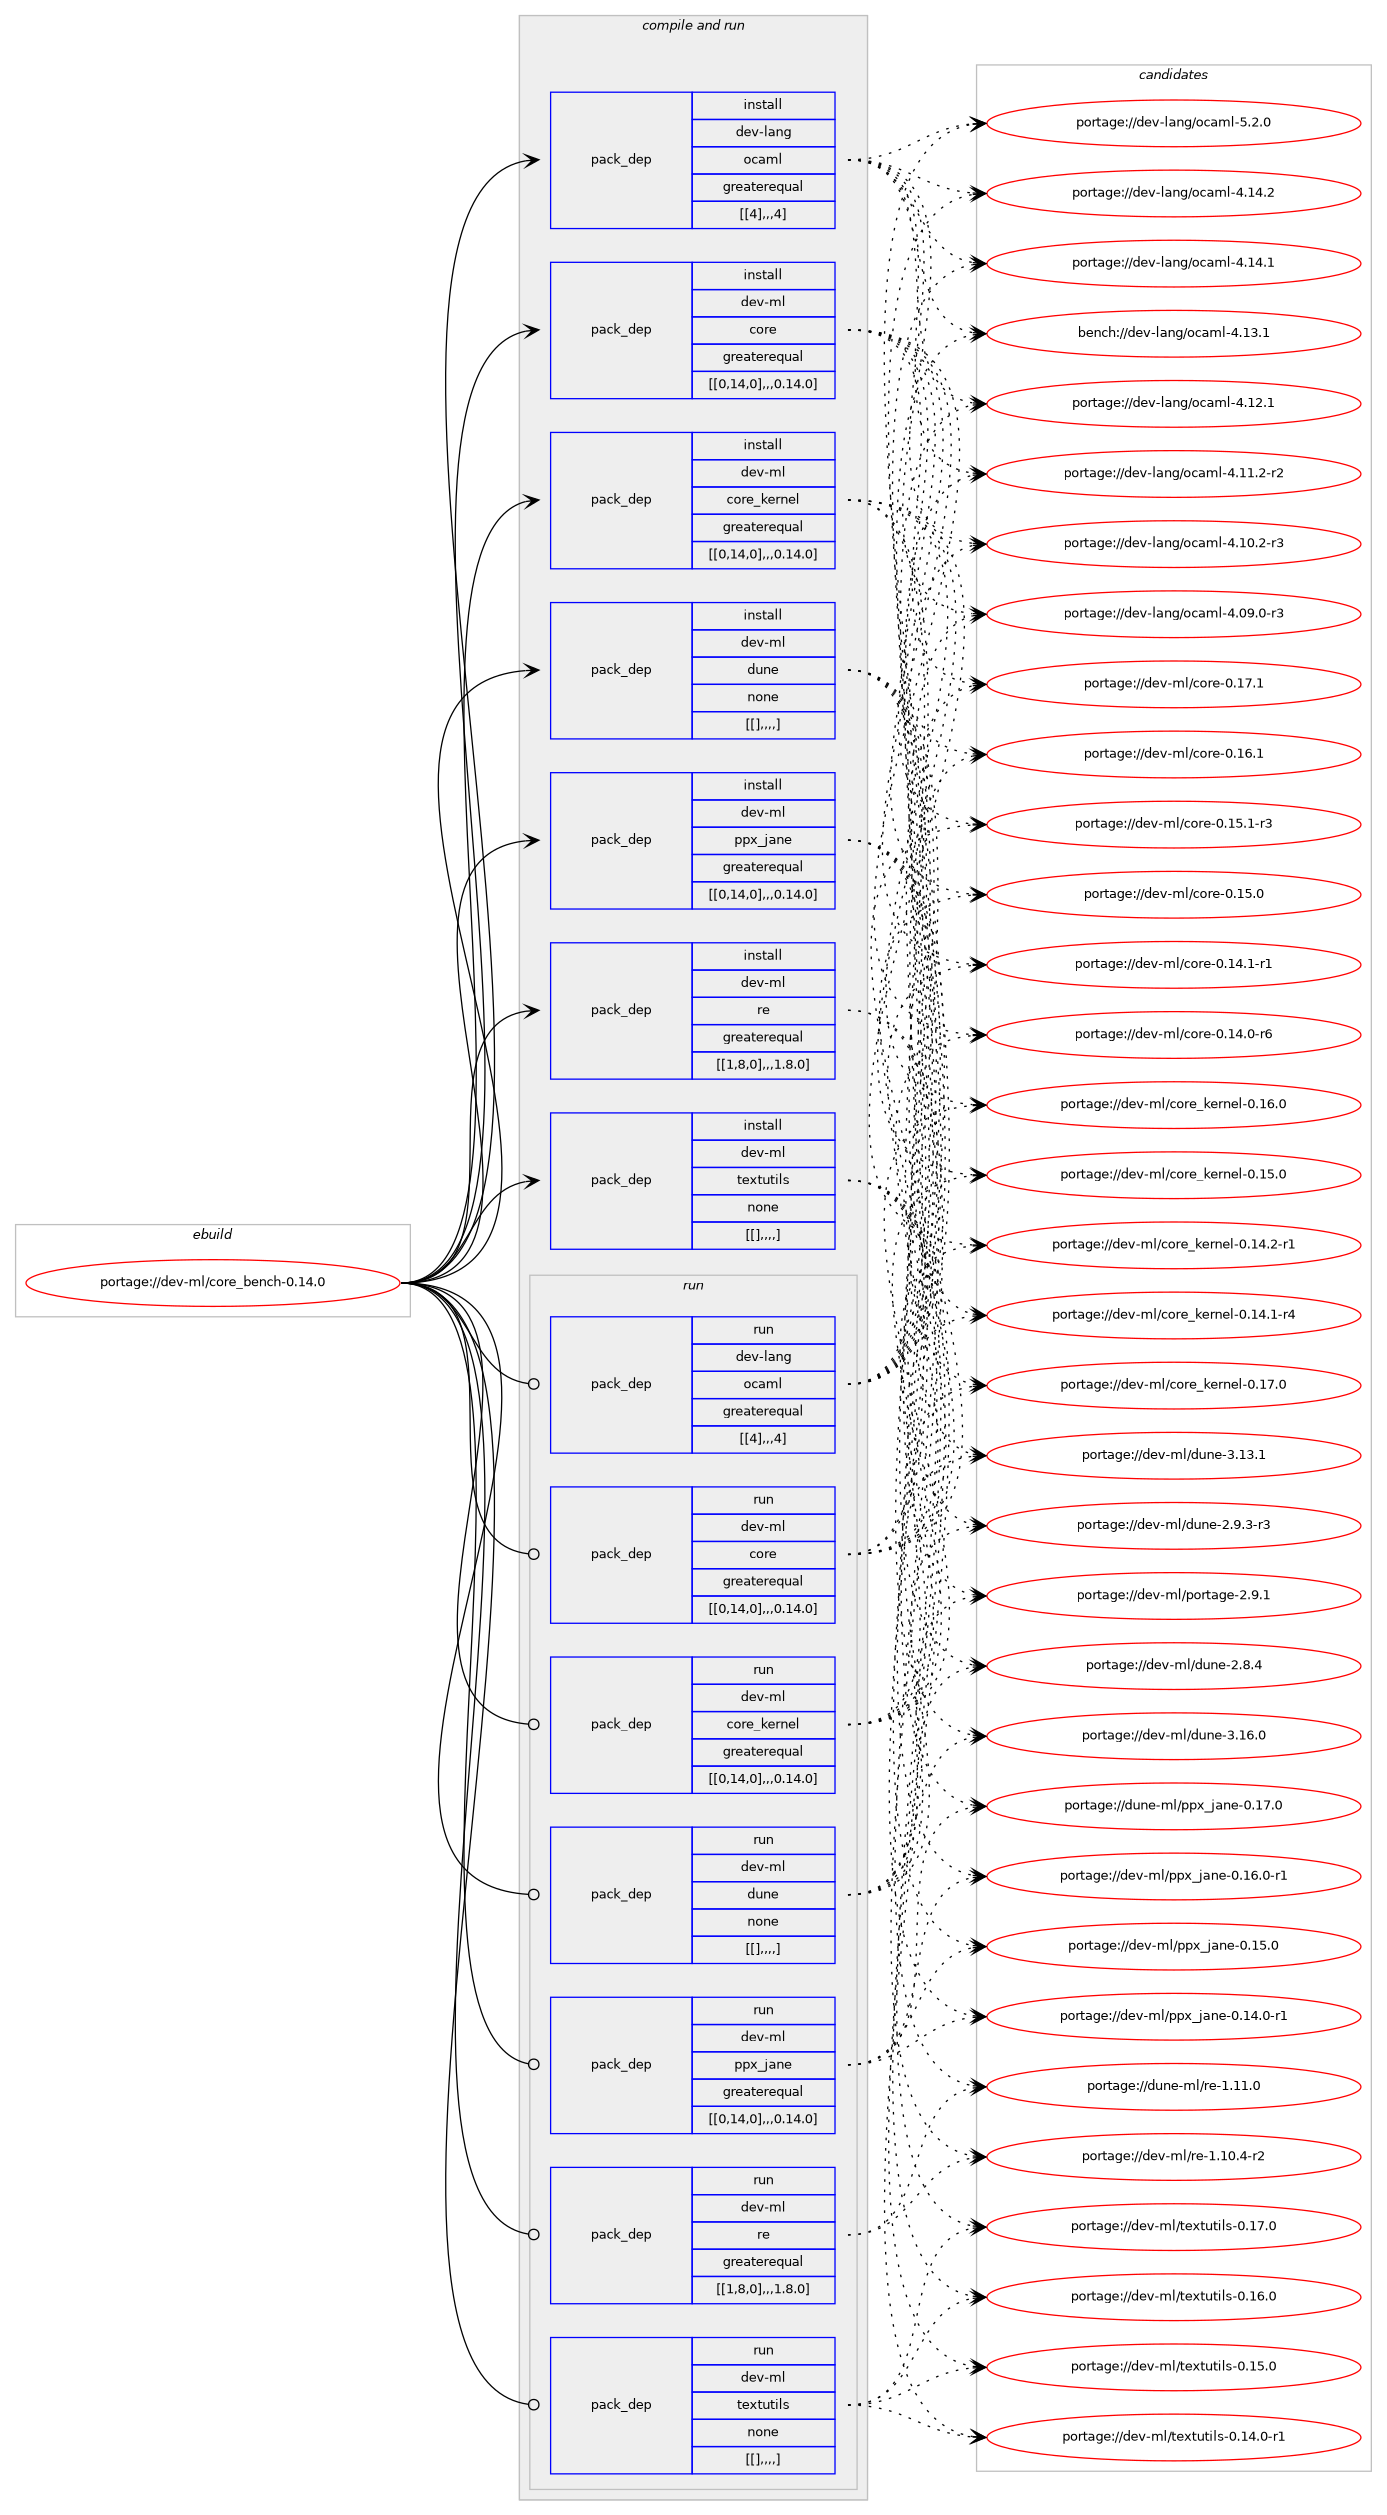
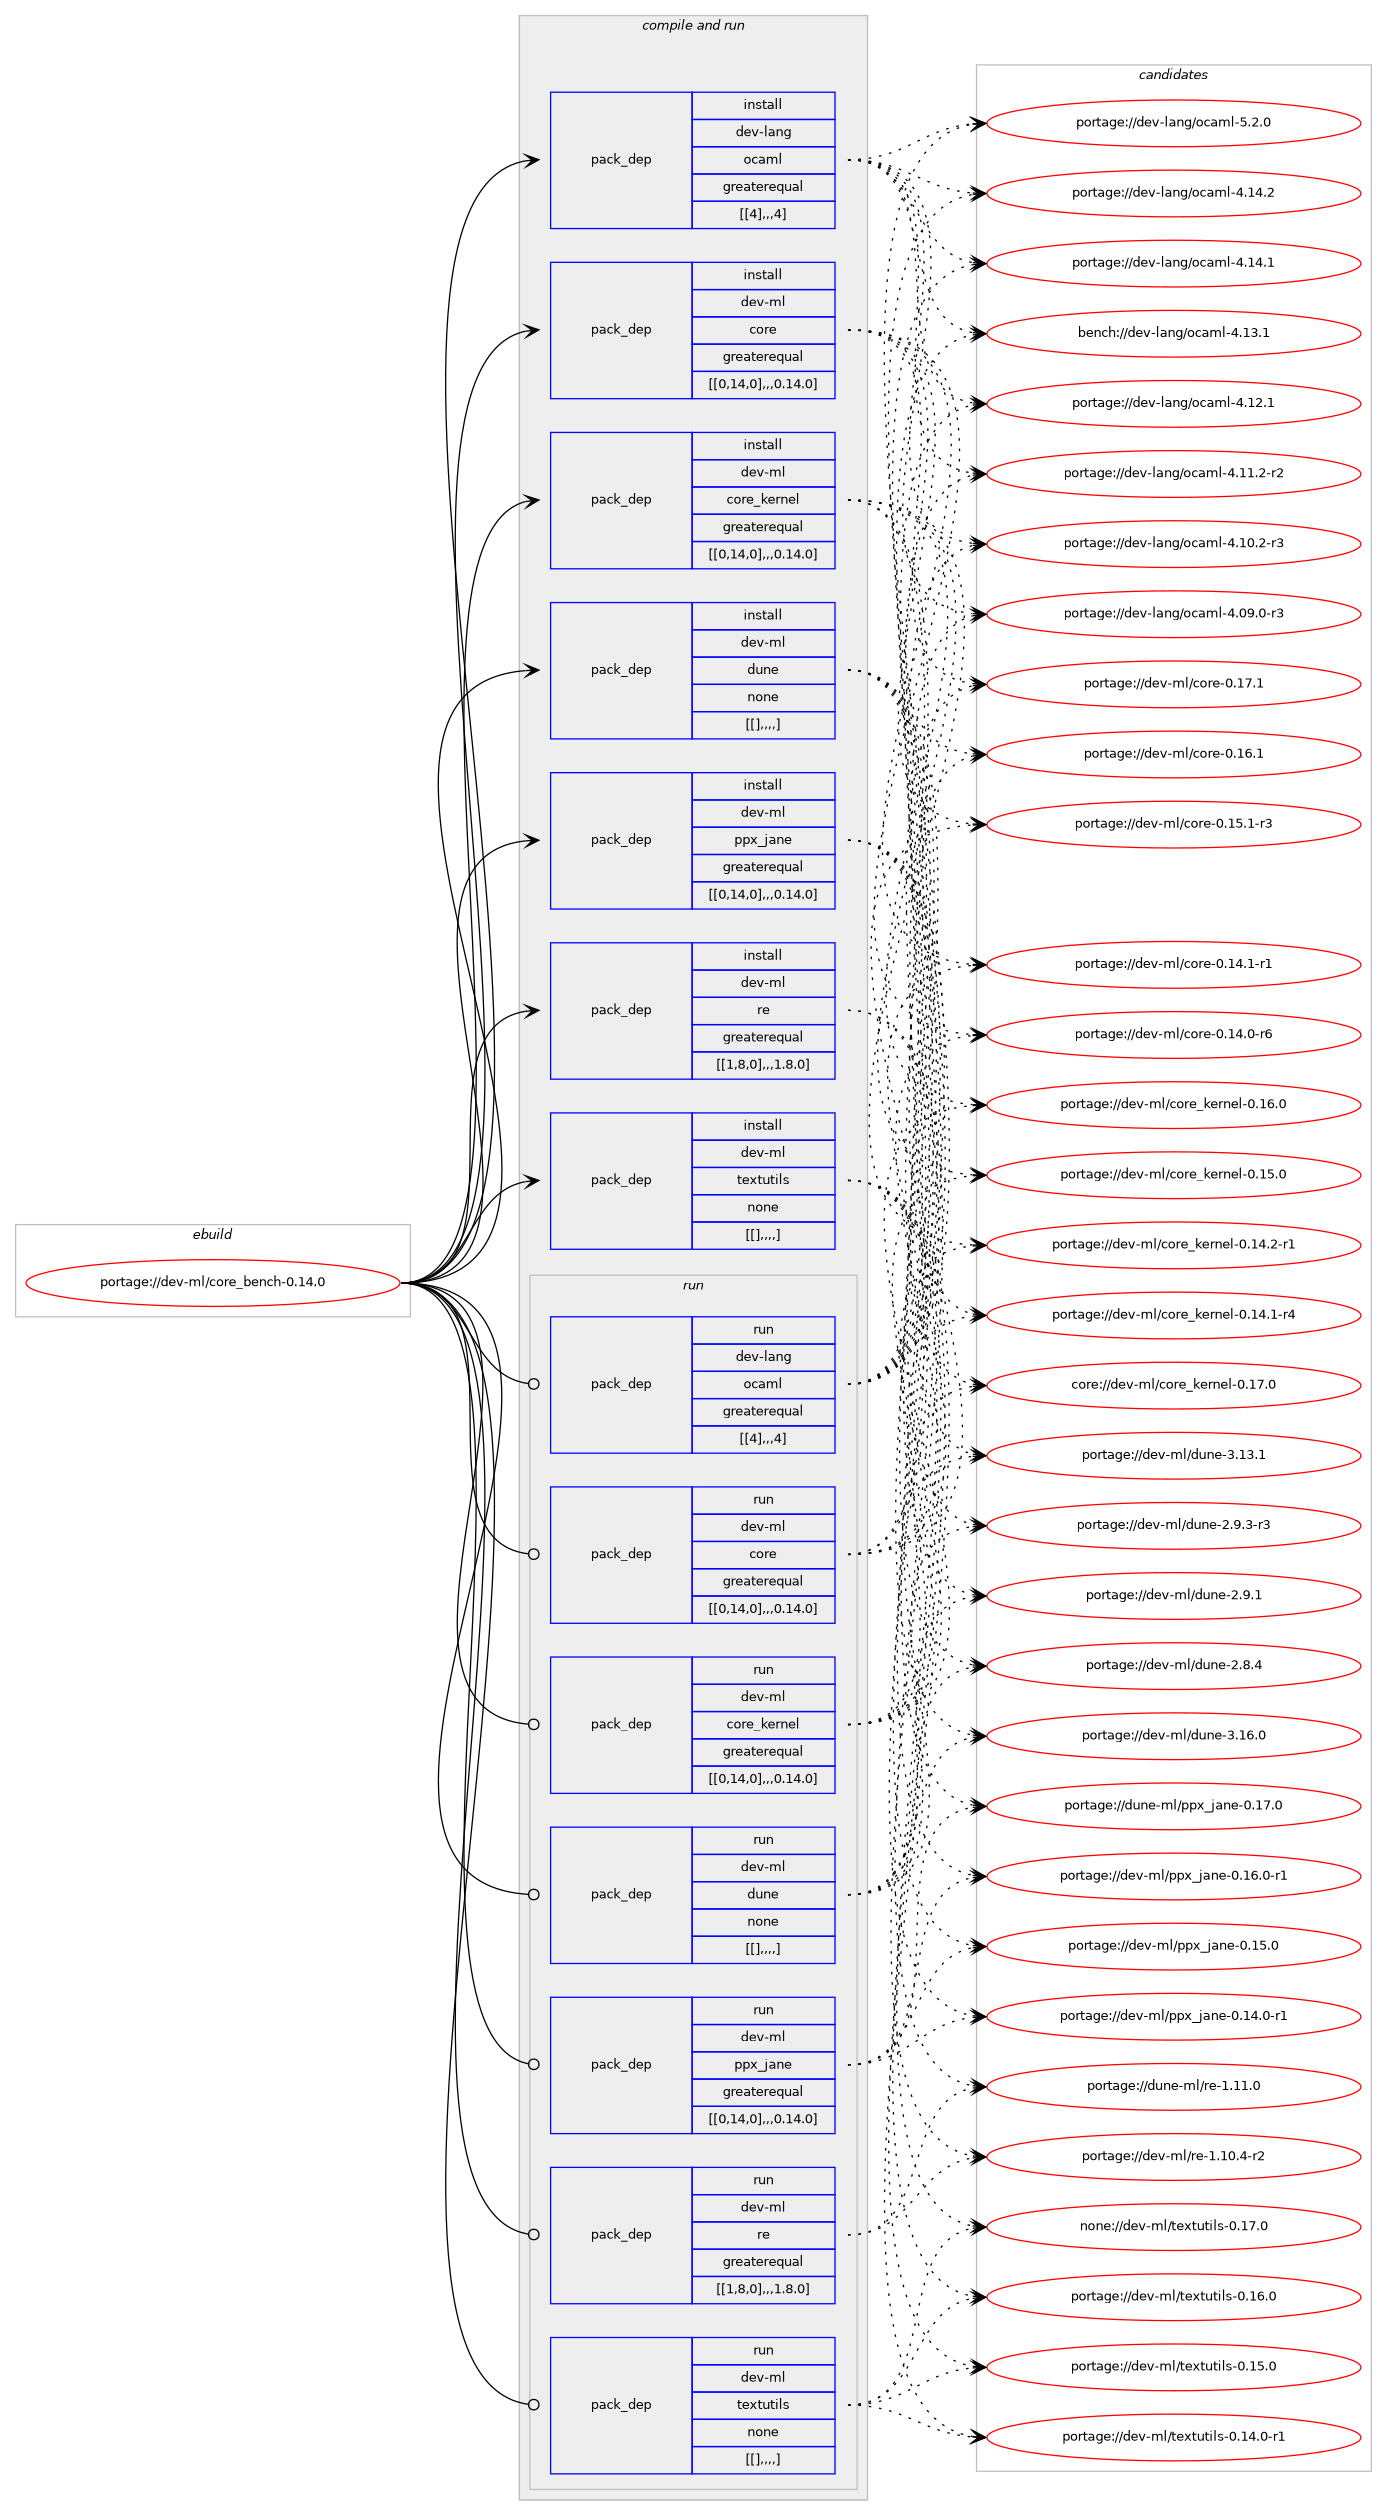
(1174, 895) -> none
(1174, 1386) -> (1174, 1386)
(1174, 1596) -> (1174, 1596)
(1174, 2227) -> (1174, 2227)
